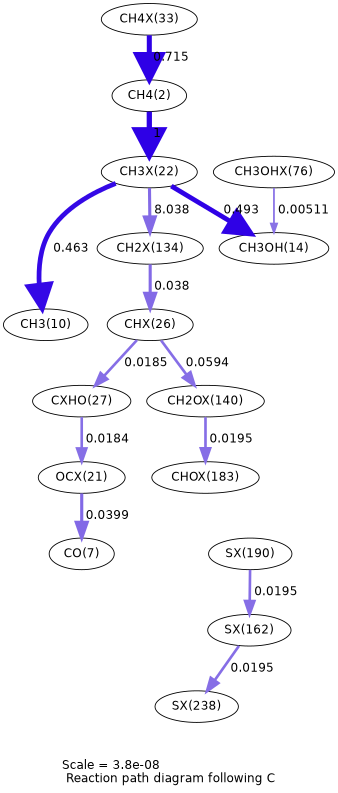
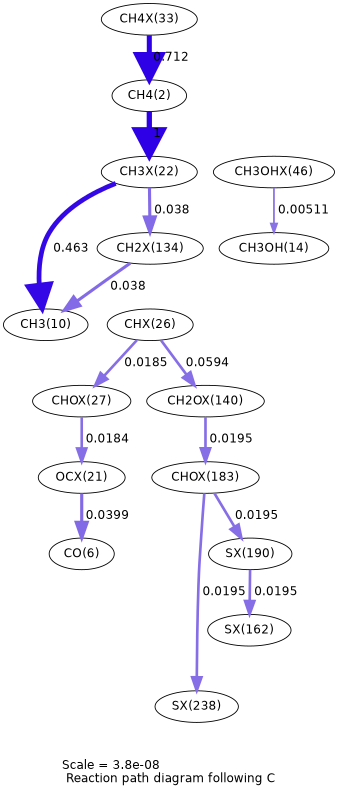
(169, 57) -> (169, 57)
(274, 172) -> (274, 172)
(201, 204) -> none
(170, 210) -> (170, 210)
(150, 279) -> (104, 282)
(82, 401) -> (82, 401)
none -> (224, 510)
(82, 554) -> (82, 554)
(227, 663) -> (198, 585)
